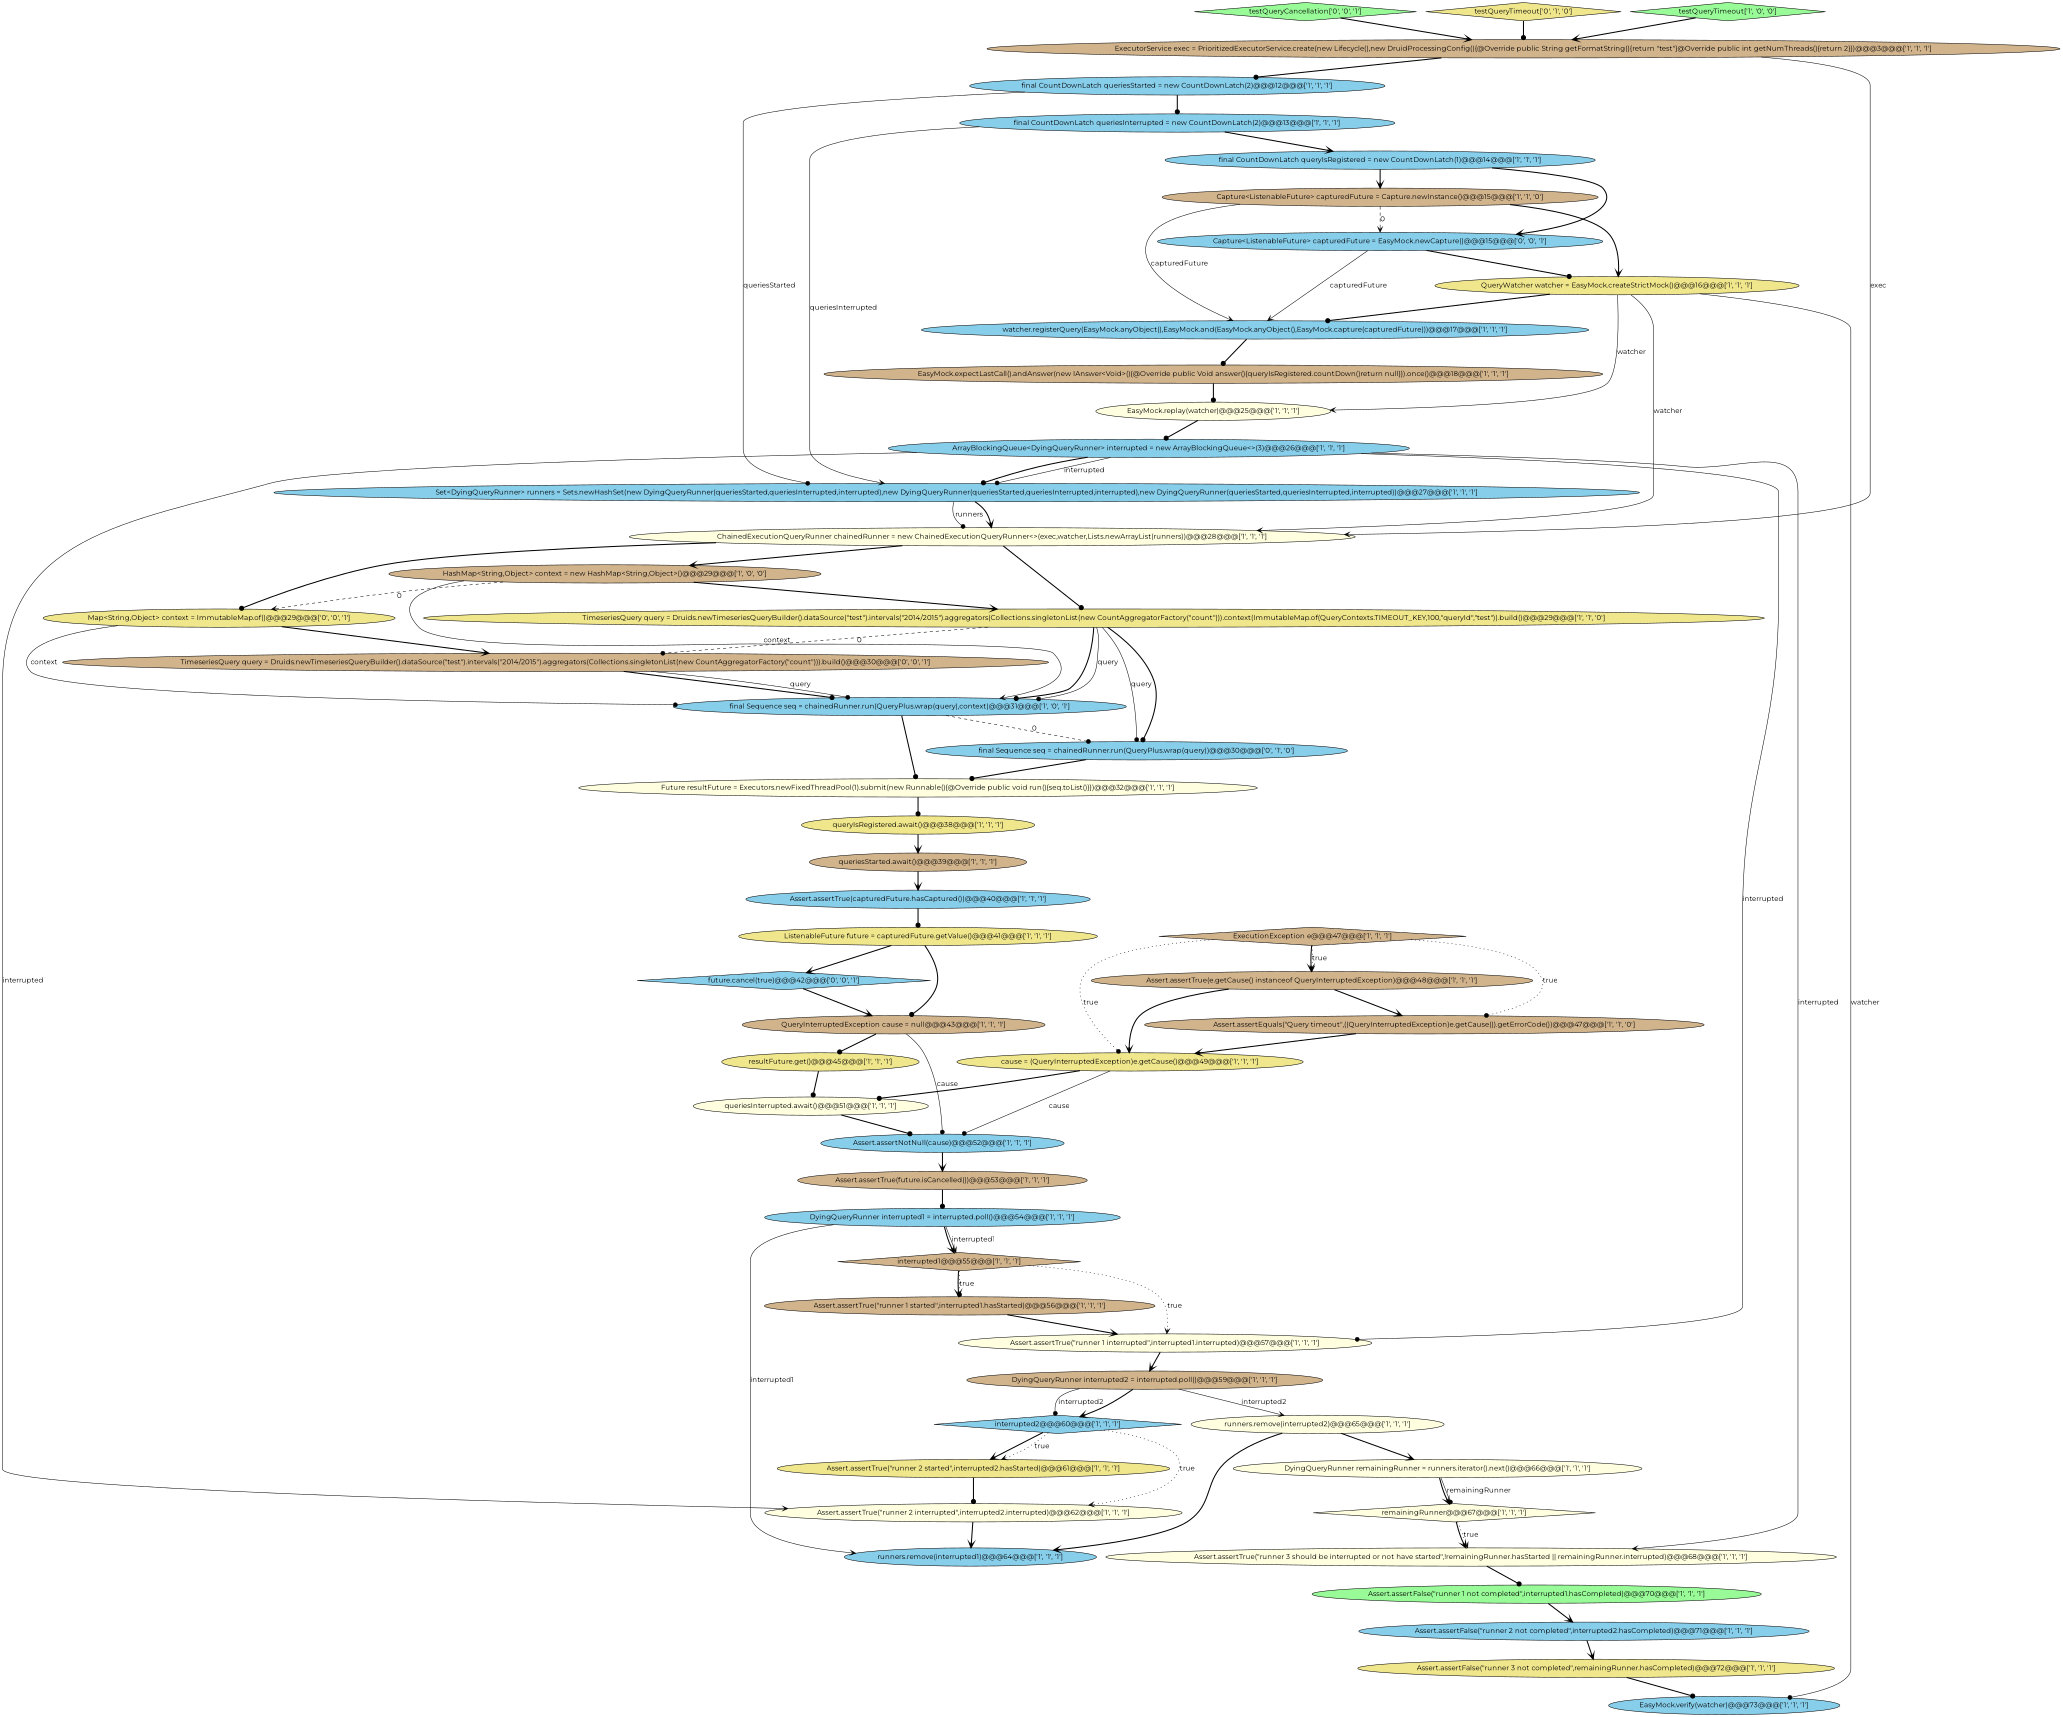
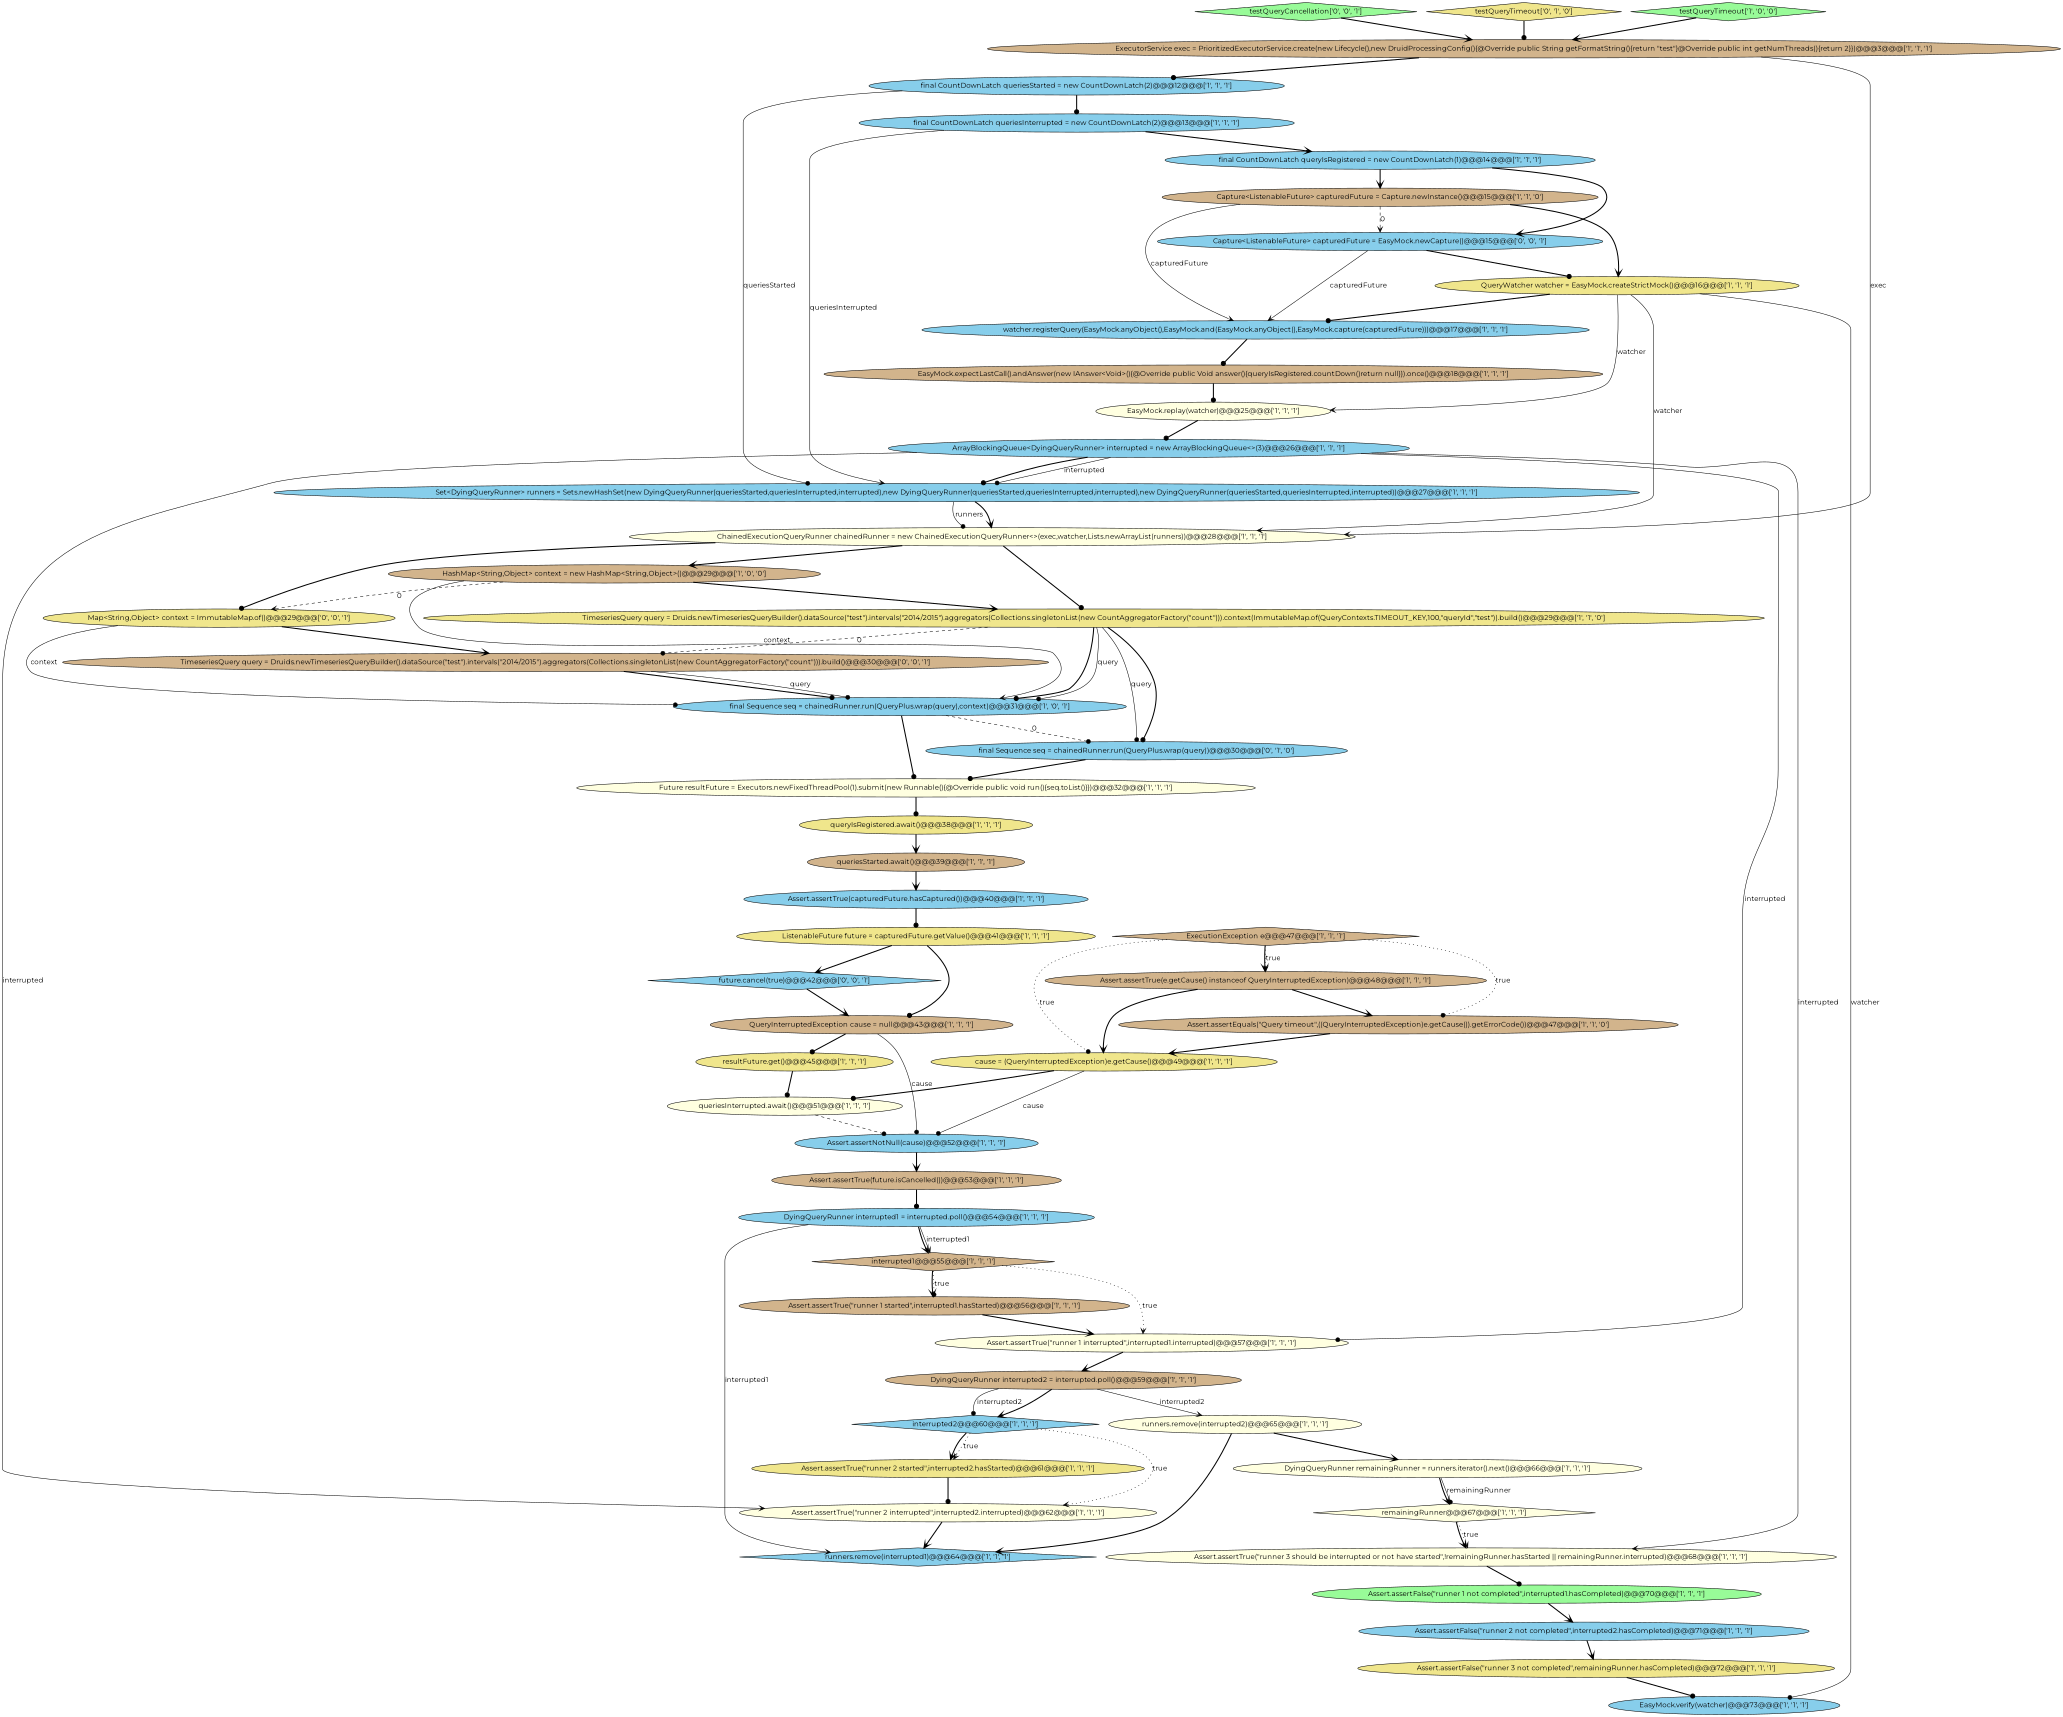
(875, 1124) -> (849, 1124)
(970, 1557) -> (918, 1557)
